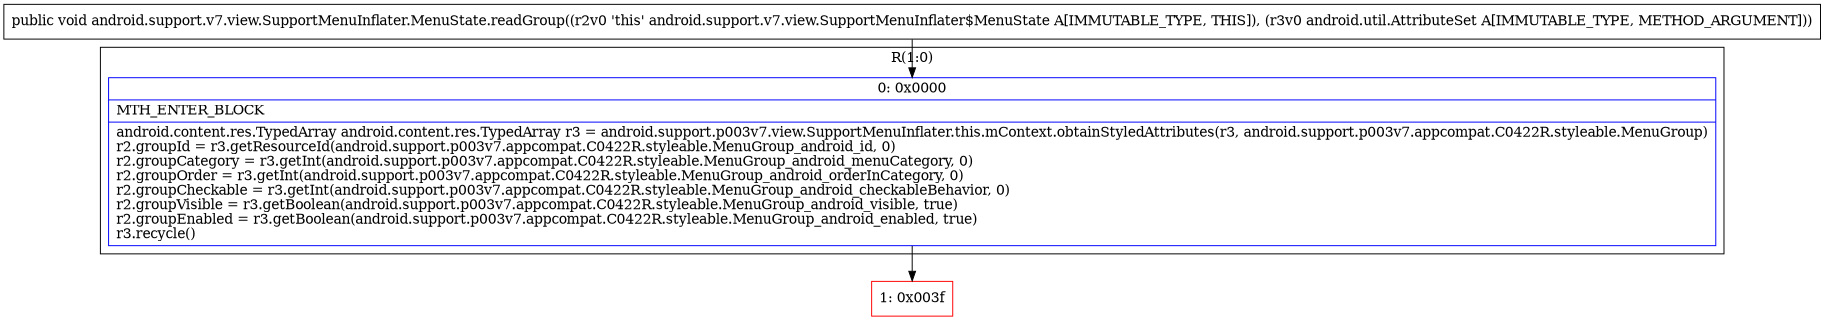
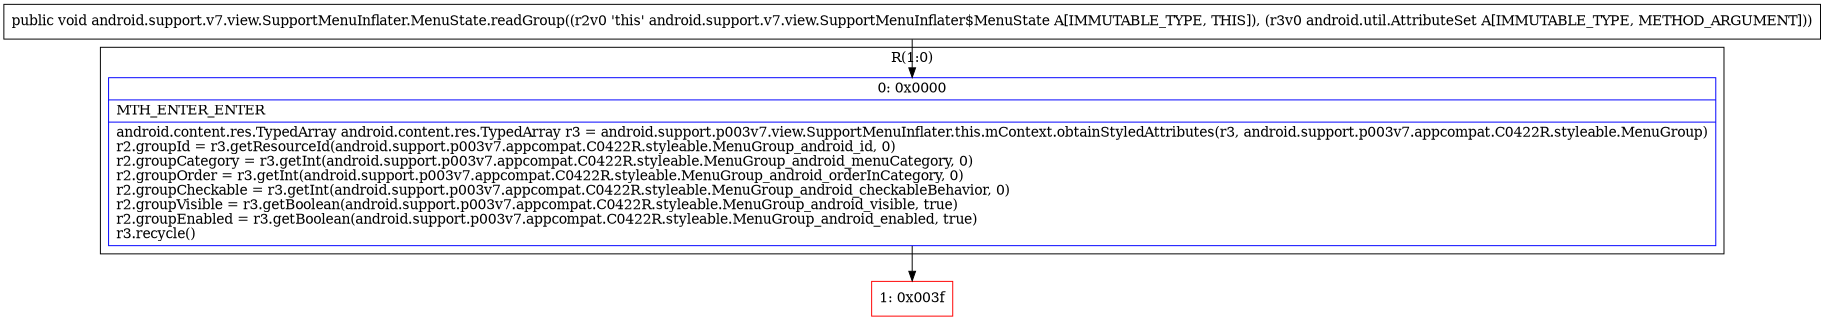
(191, 111) -> (191, 111)
